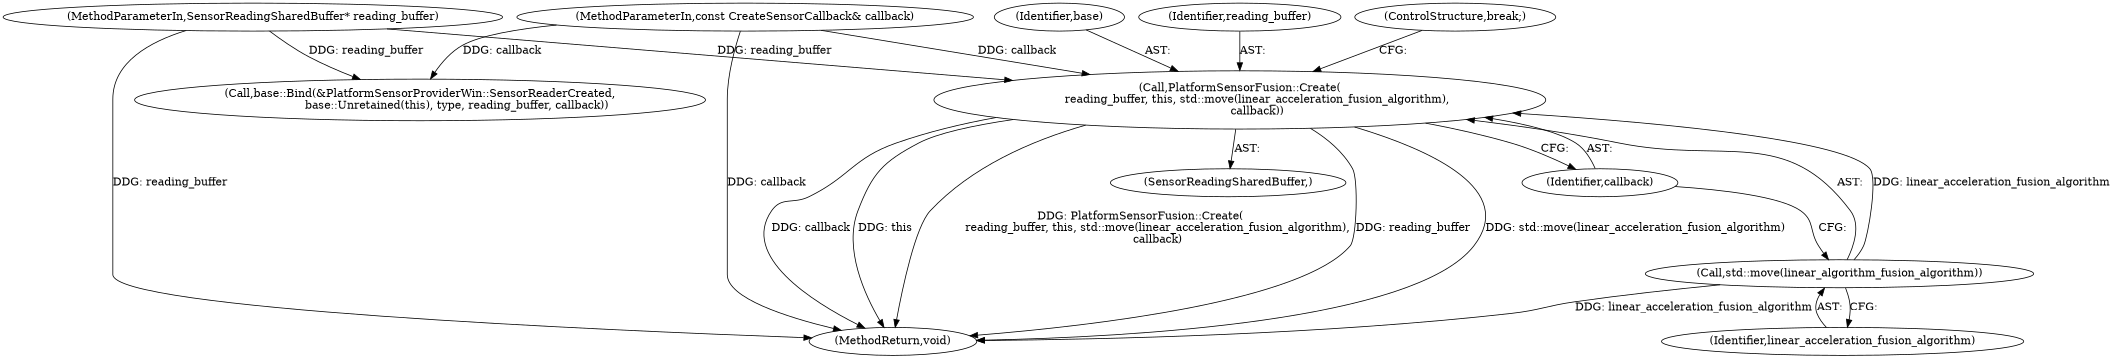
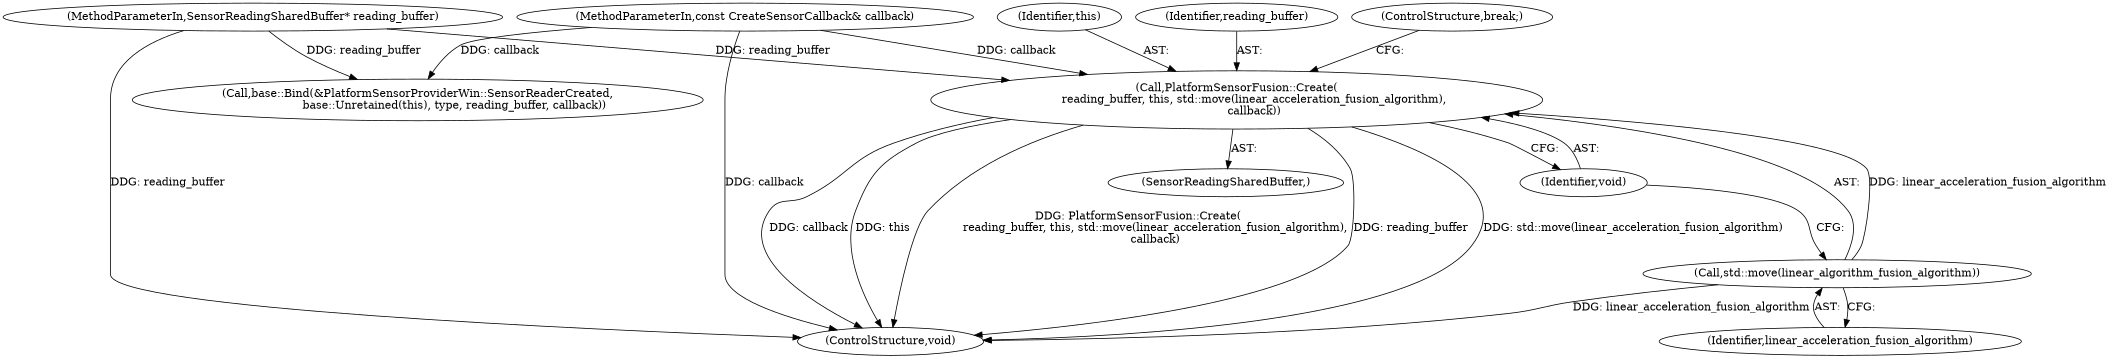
(1059, 17) -> (1059, 17)
(1600, 183) -> (1584, 183)
(893, 341) -> (891, 341)
